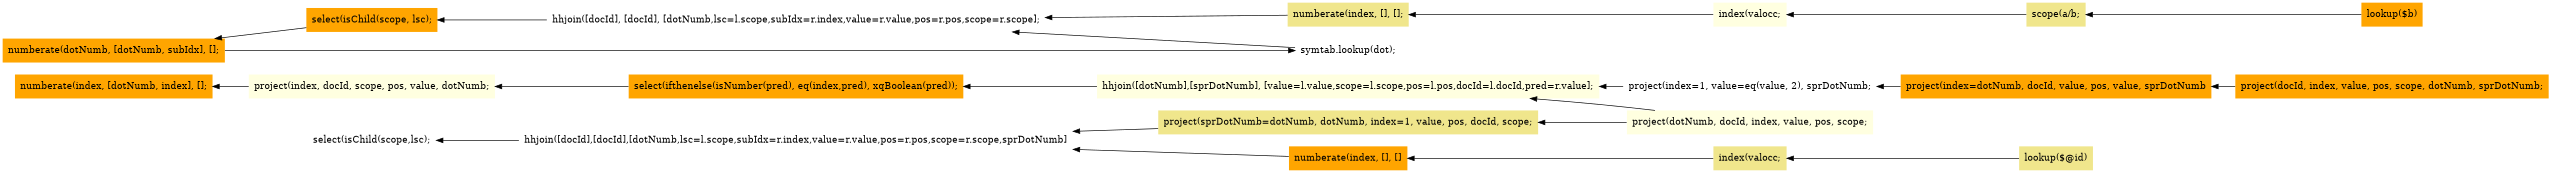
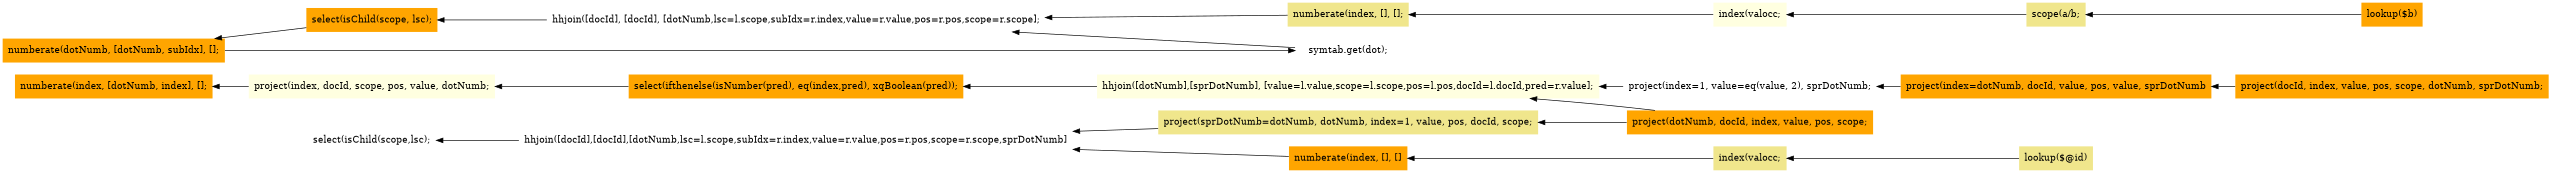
(1348, 51) -> (1348, 51)
(1750, 122) -> (1750, 122)
